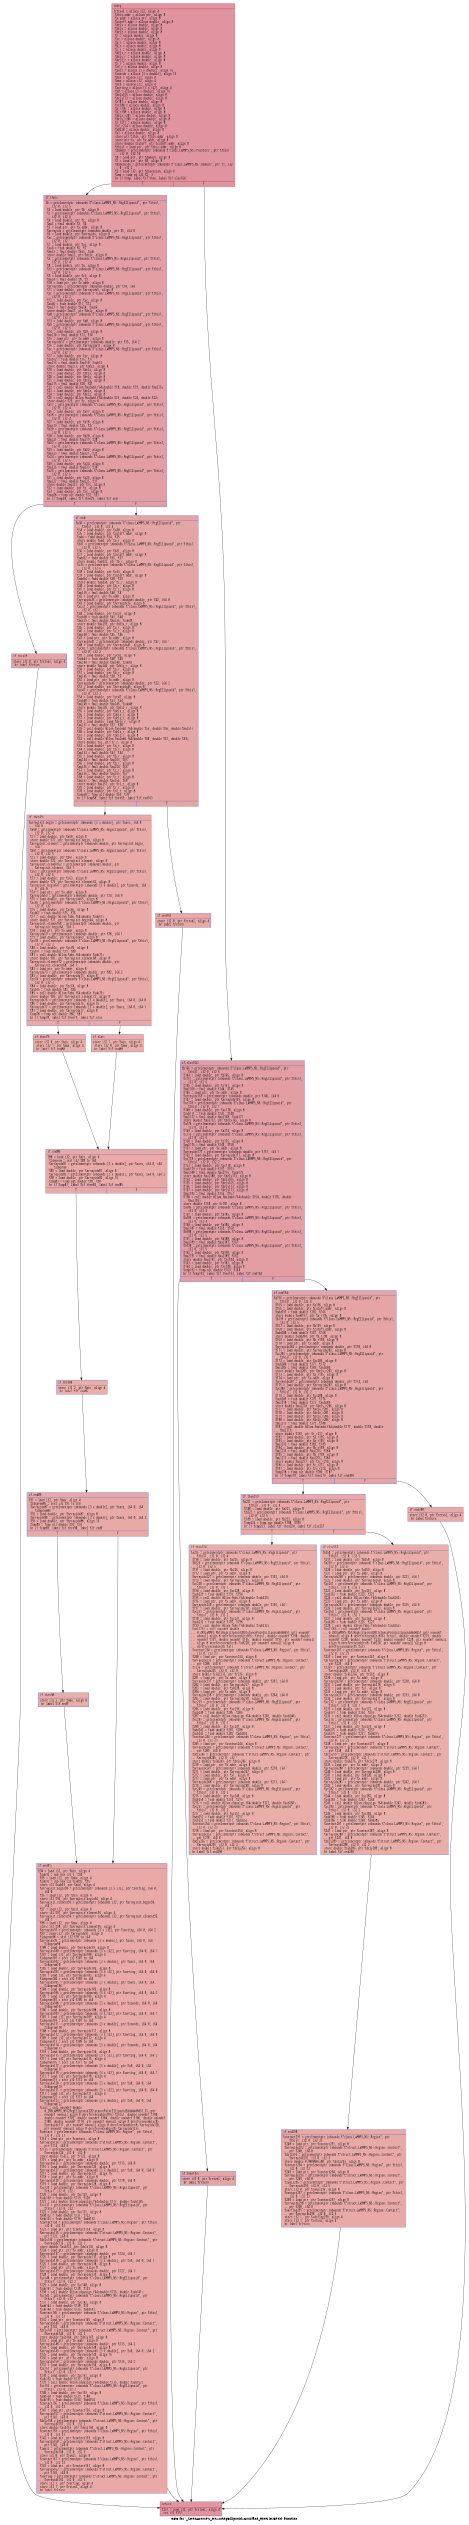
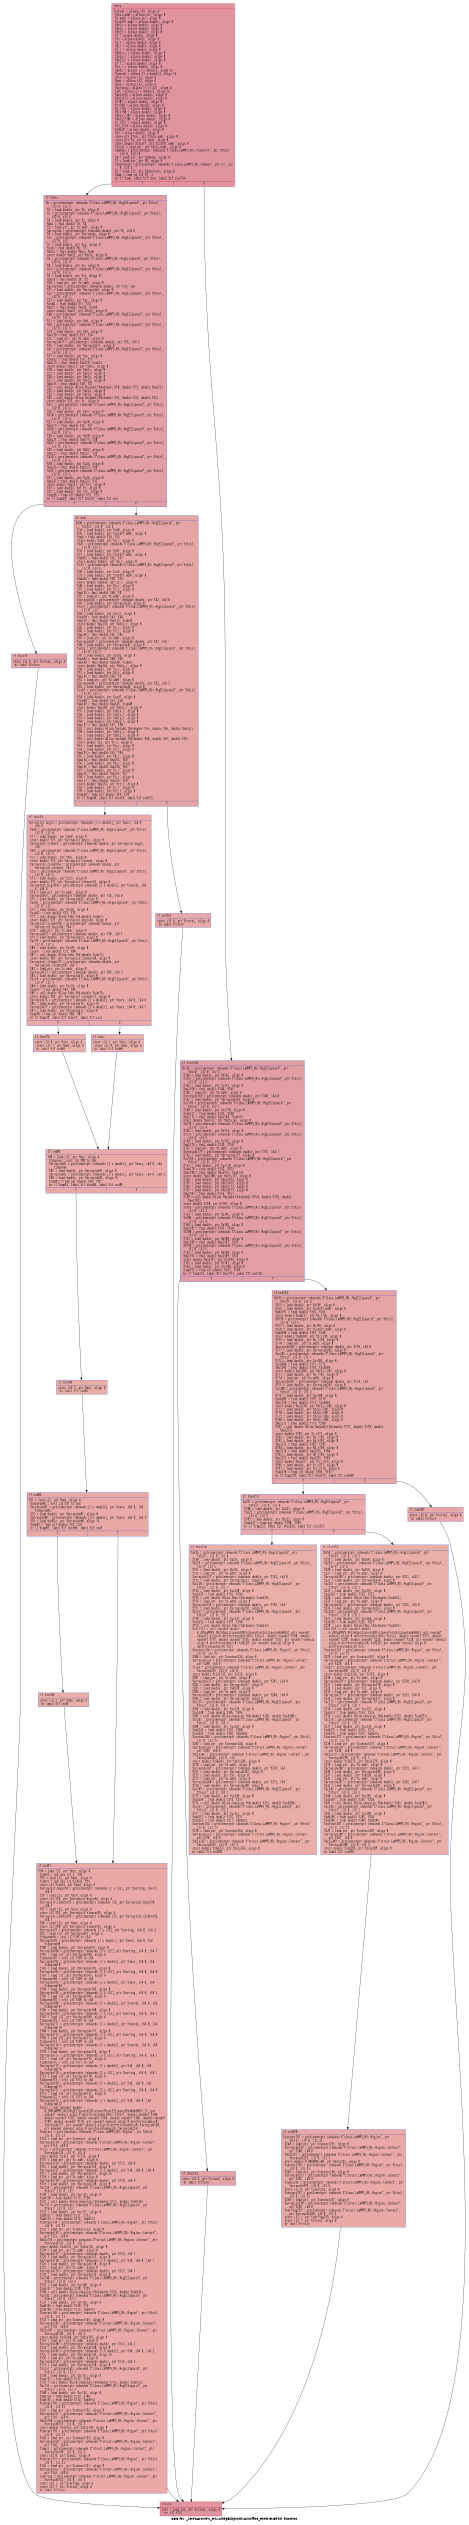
(108, 722) -> (107, 722)
